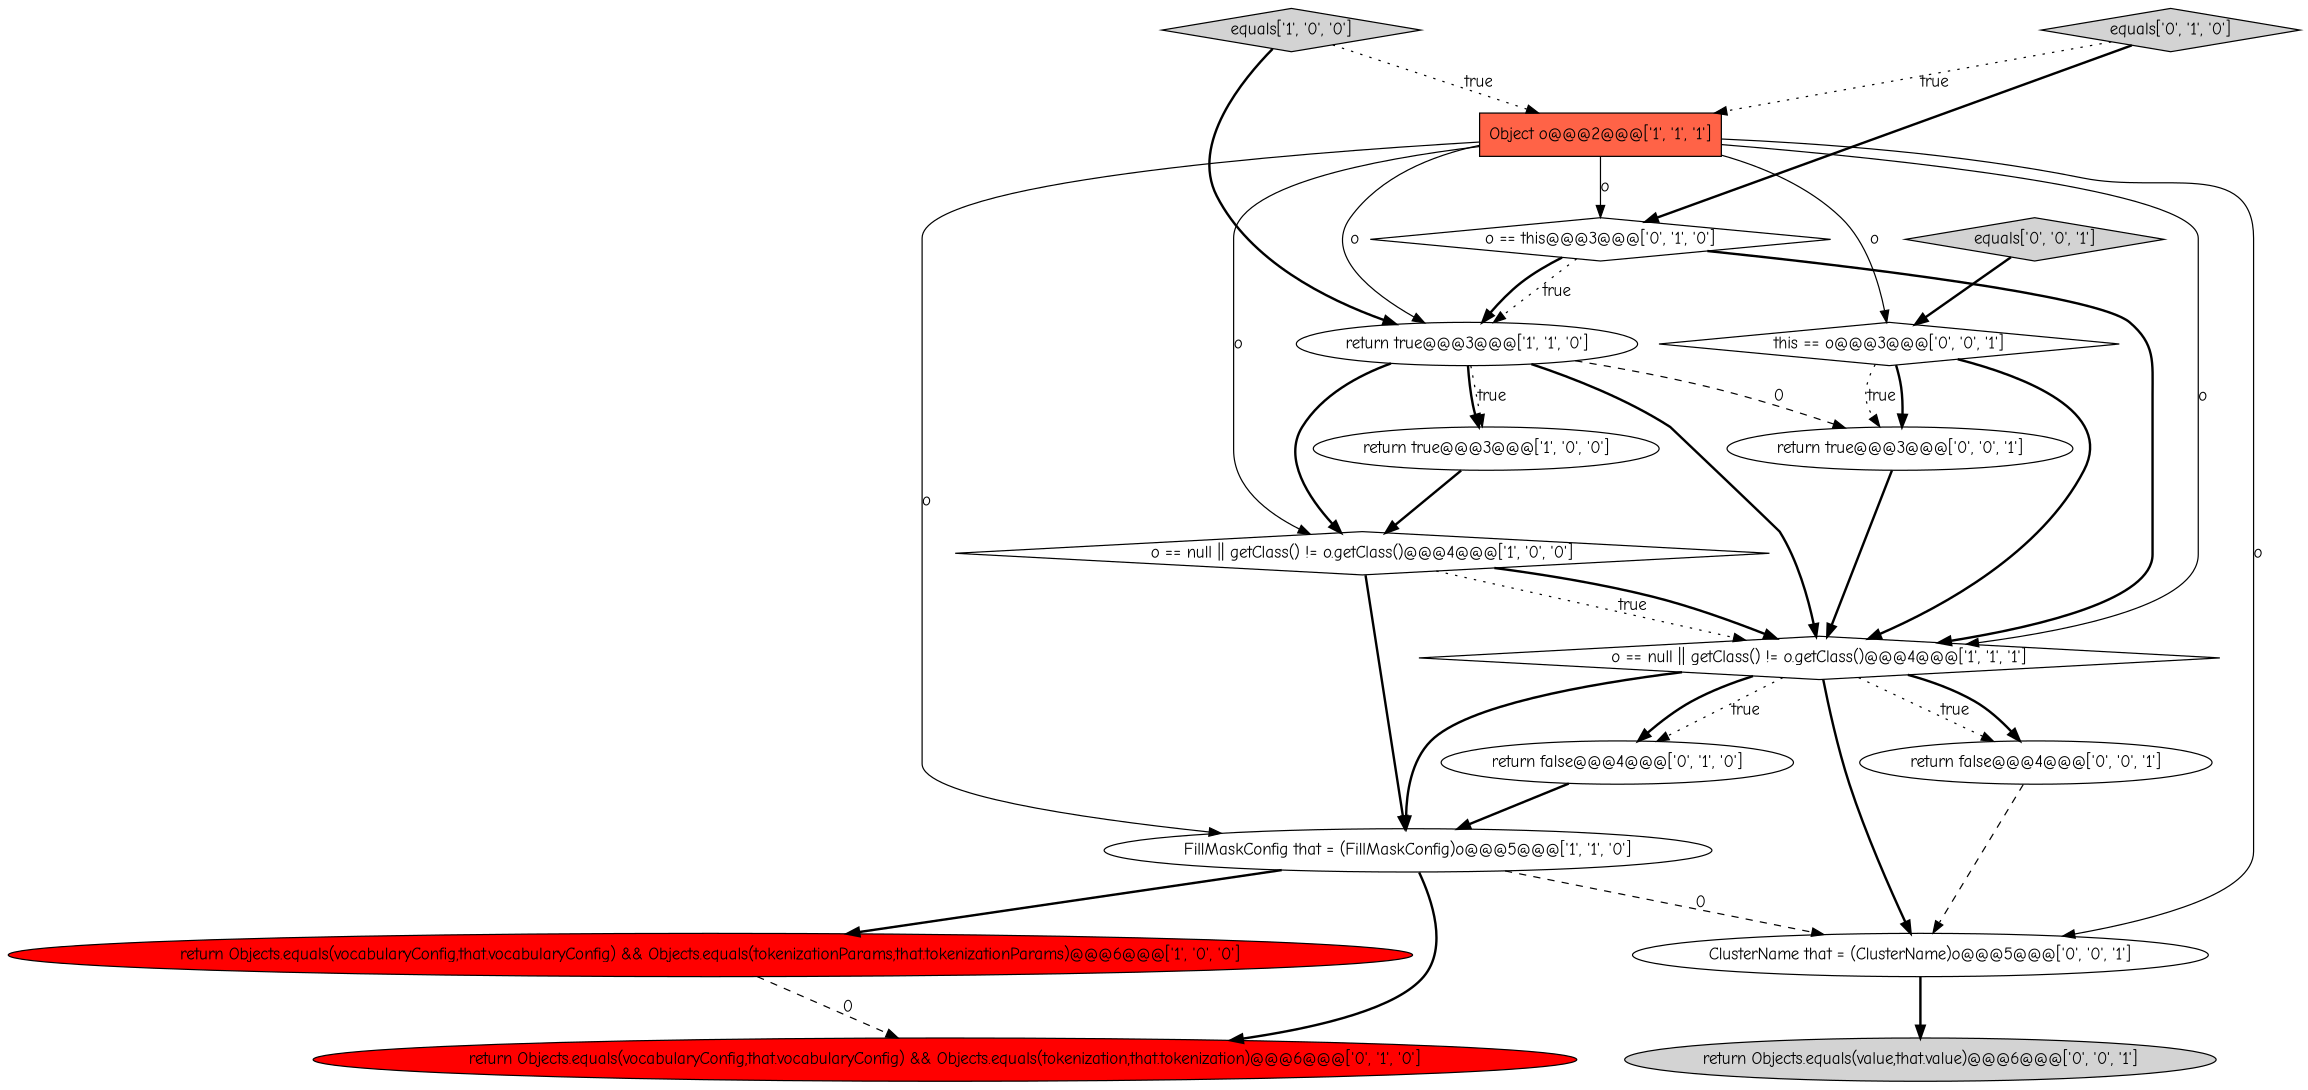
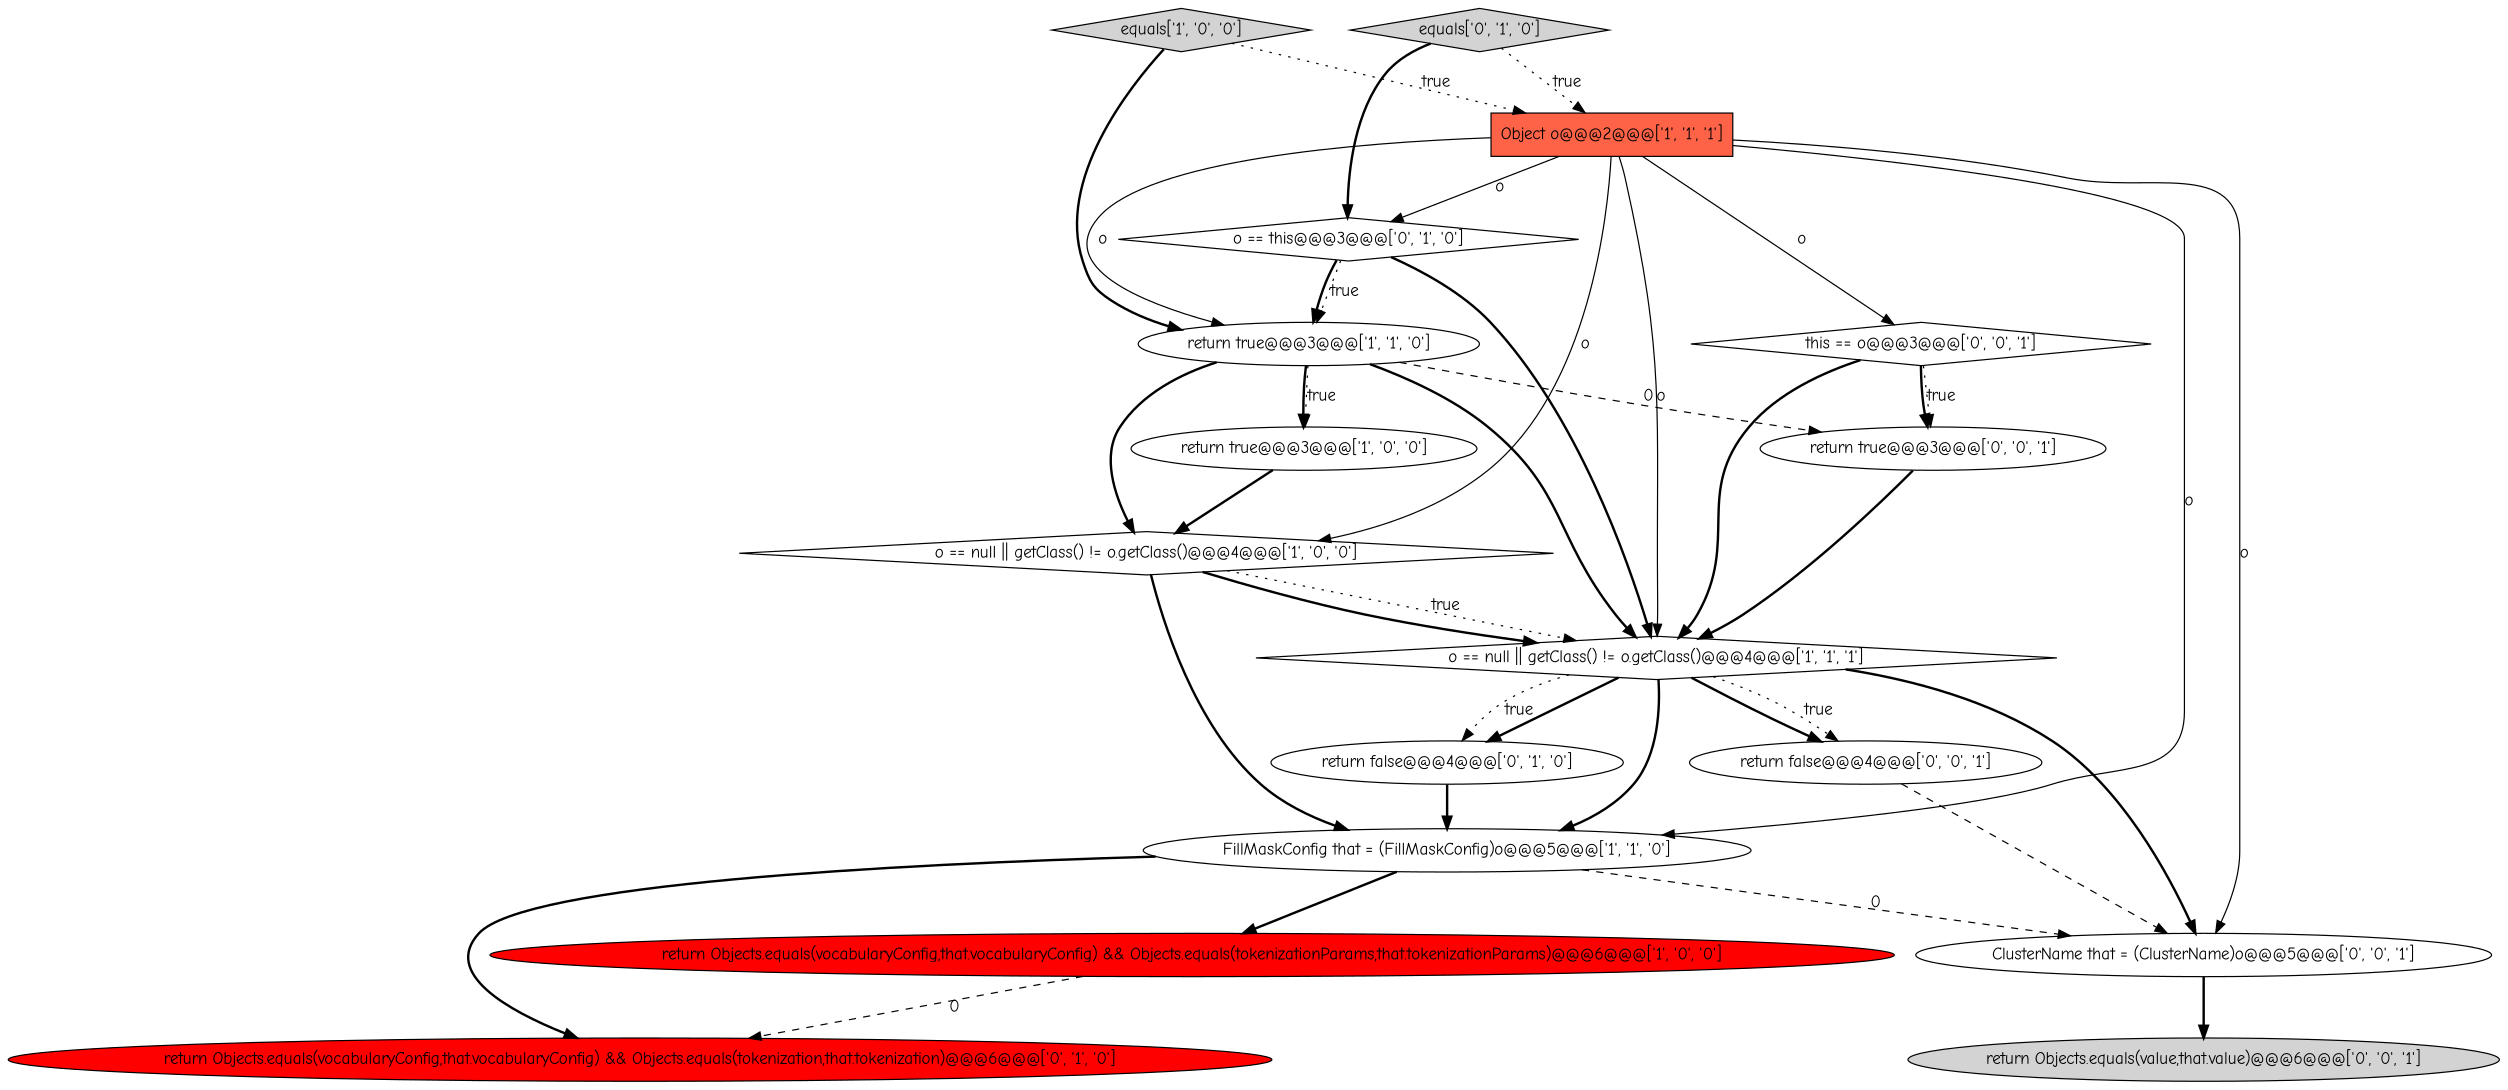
(2035, 239) -> none
